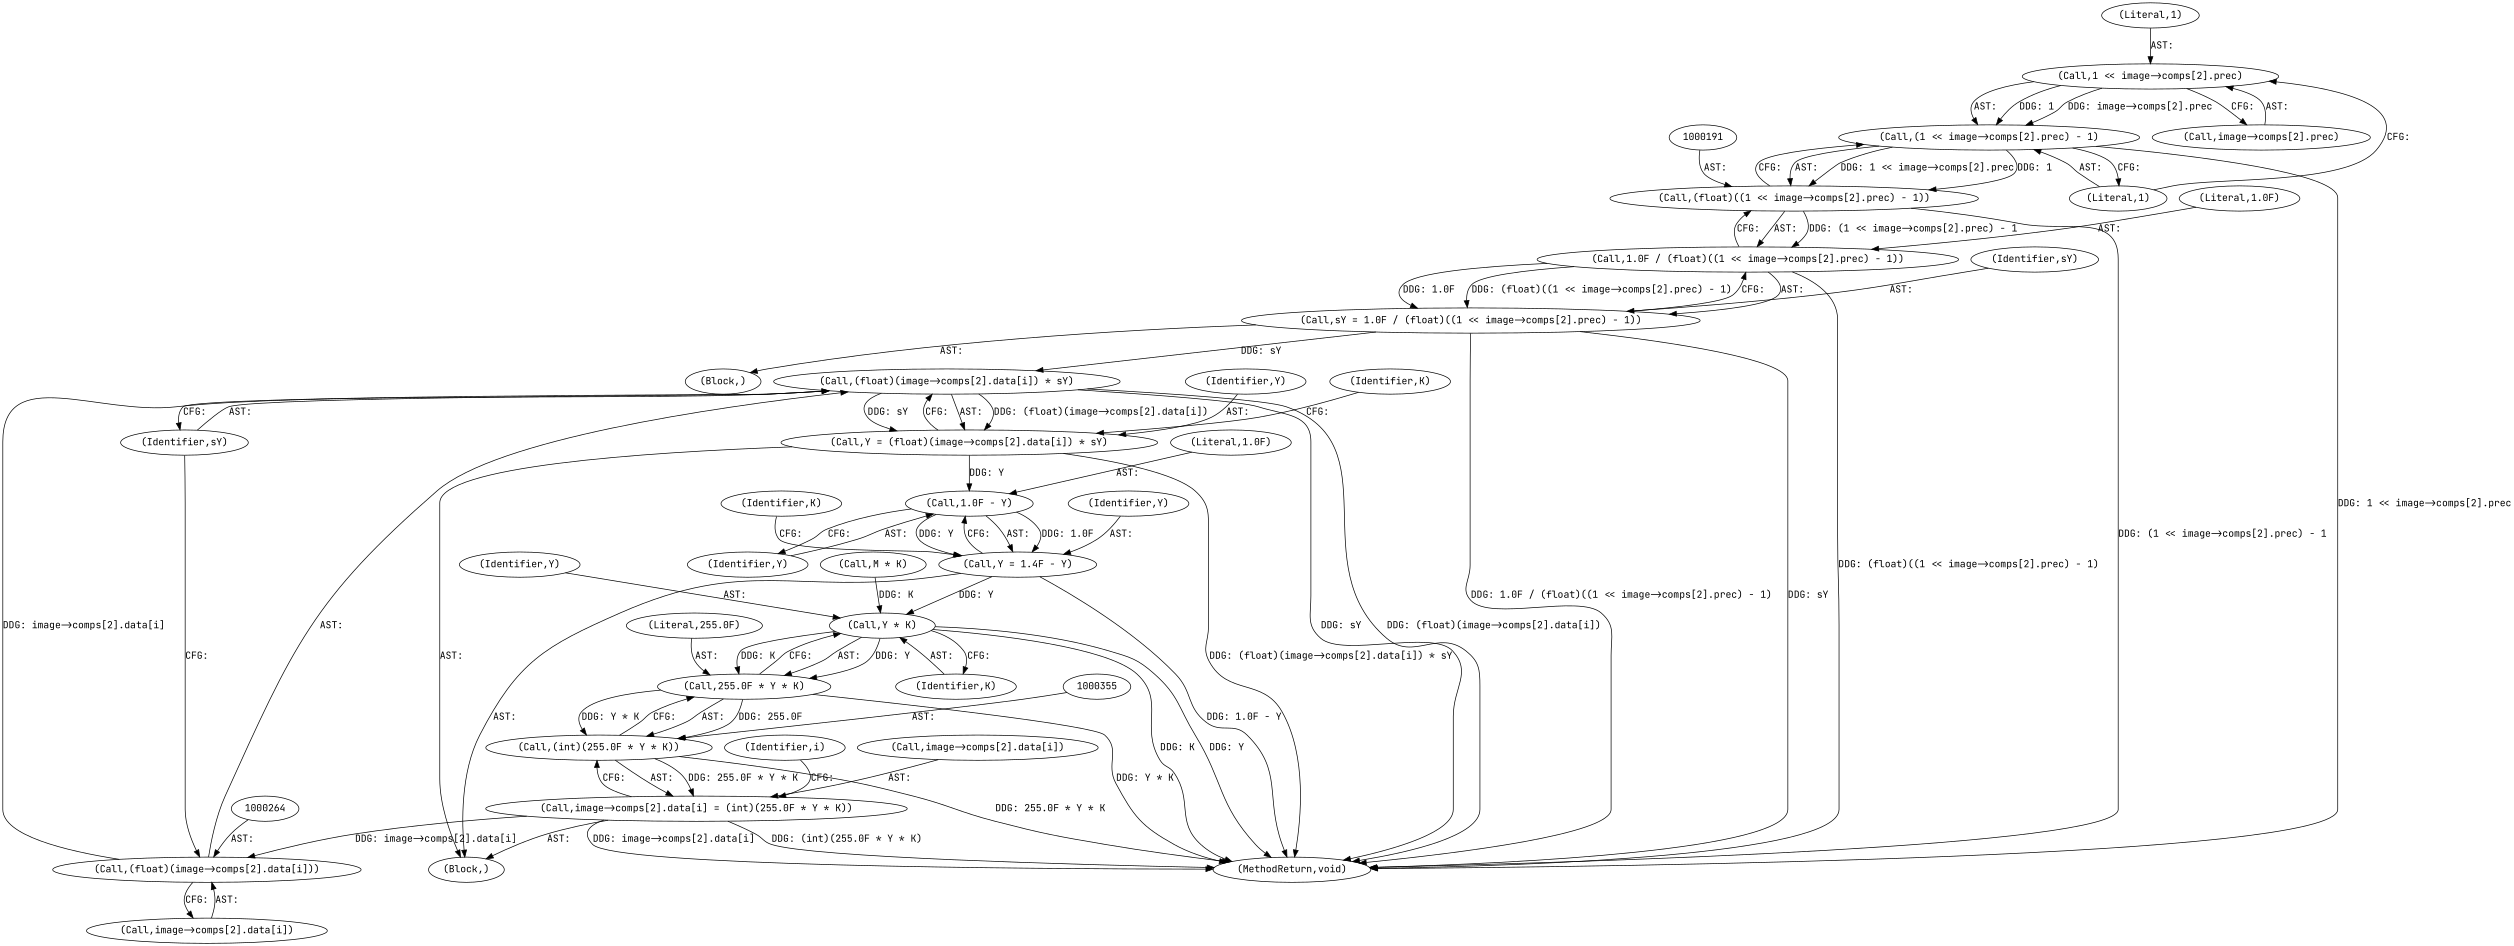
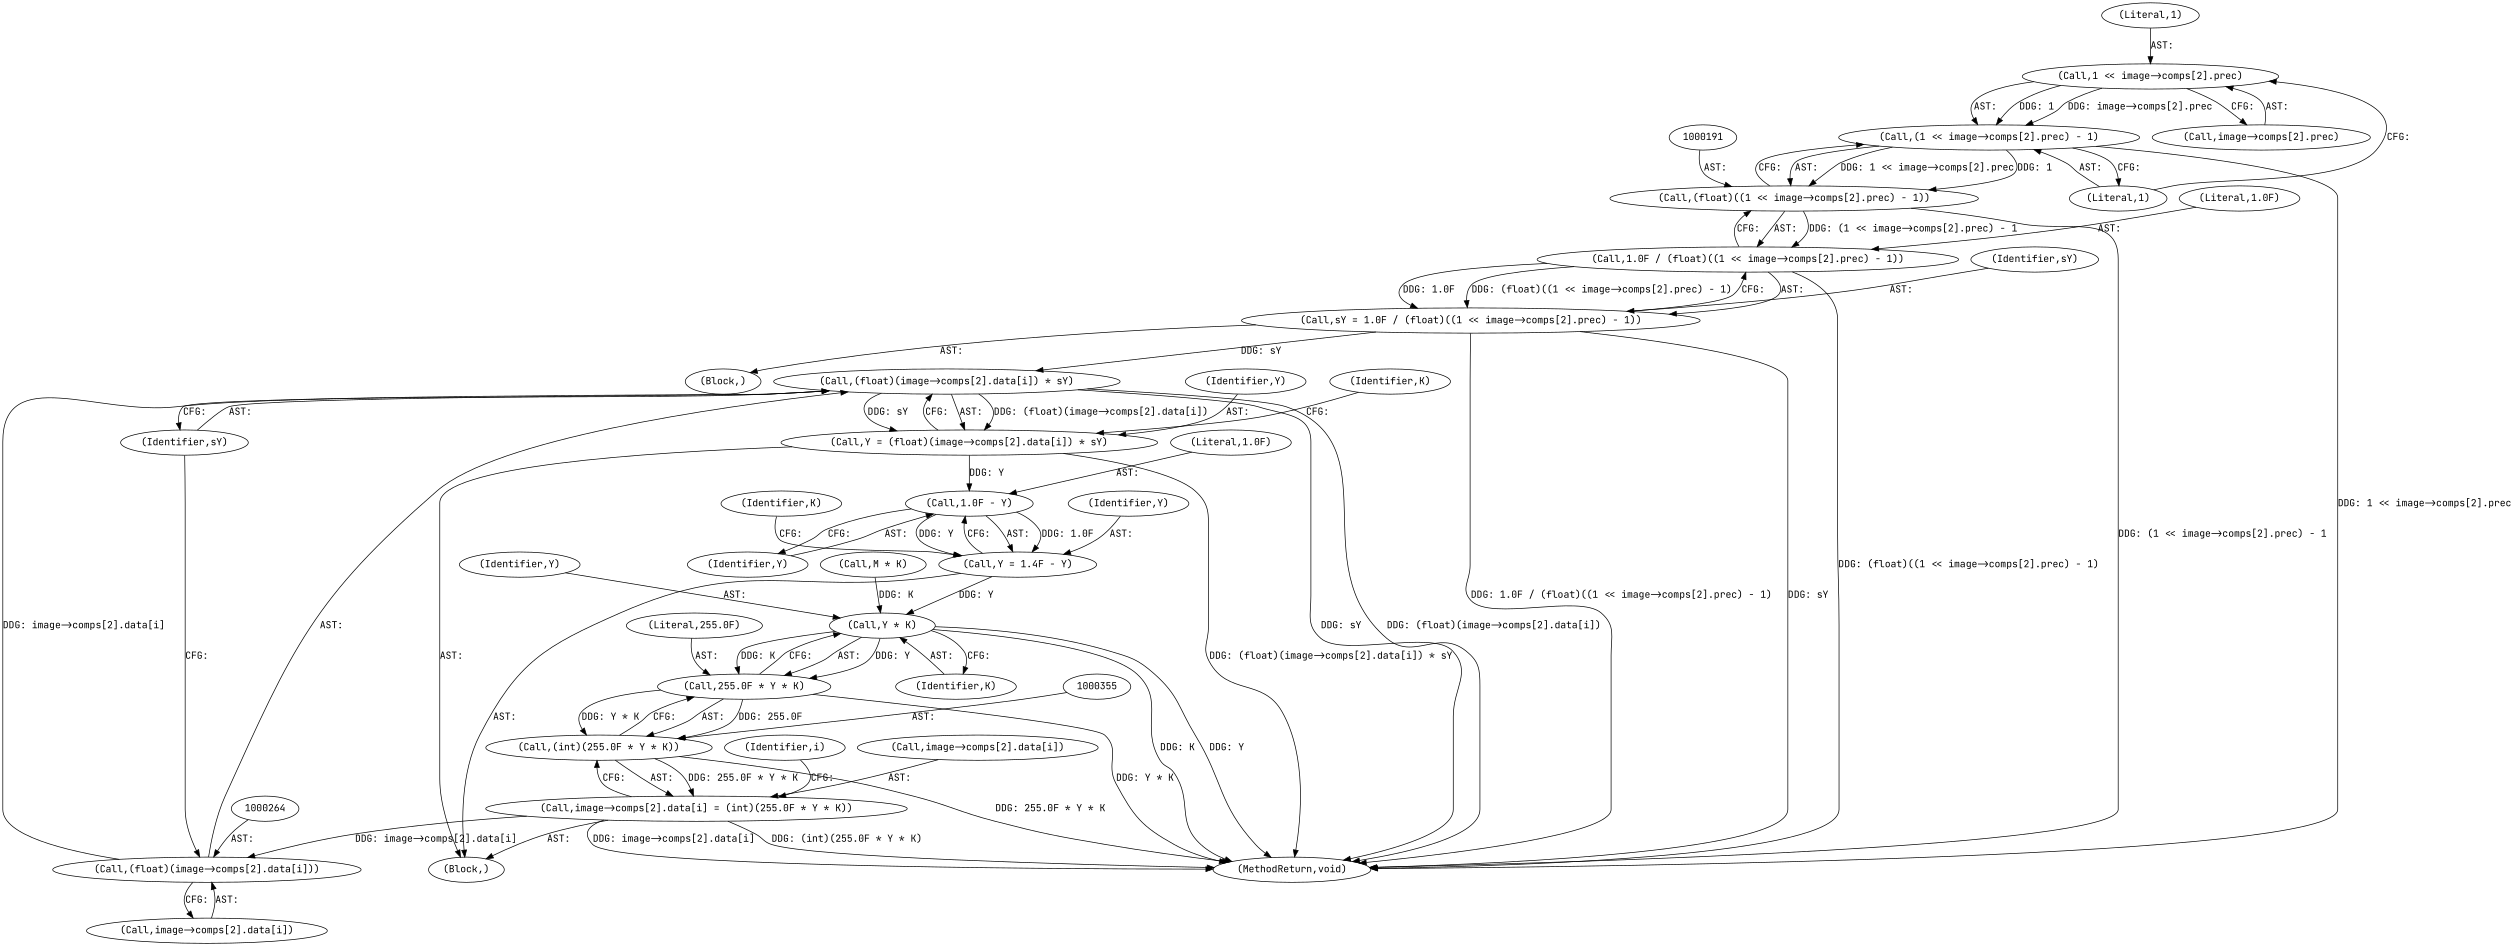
(1190, 699) -> none
